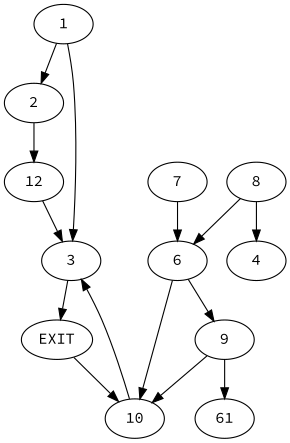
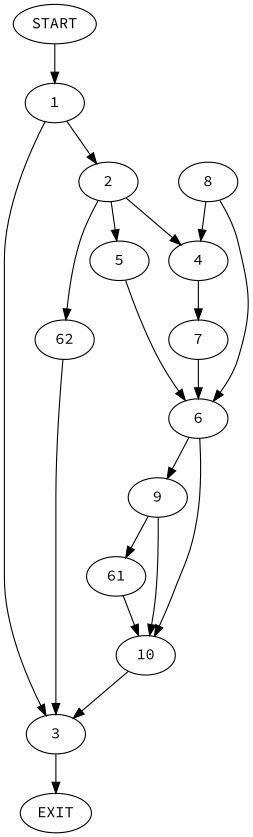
none -> (55, 24)
(34, 182) -> (65, 340)
none -> (149, 218)
none -> (119, 261)
none -> (198, 295)
(92, 376) -> (129, 611)
